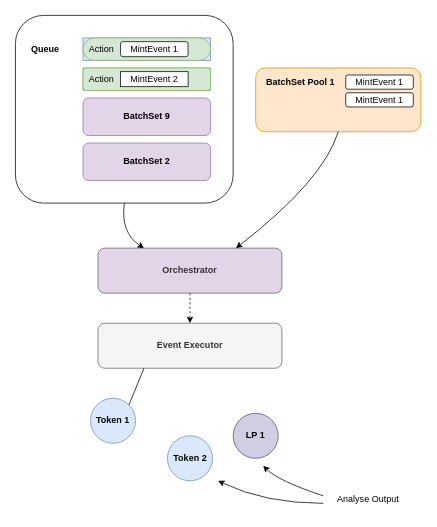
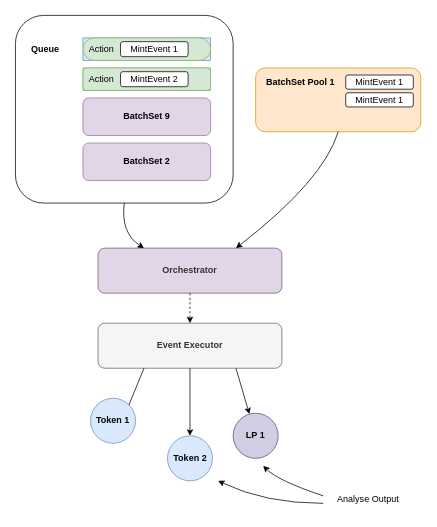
(154, 79) -> (154, 79)
none -> (242, 388)
none -> (190, 429)
